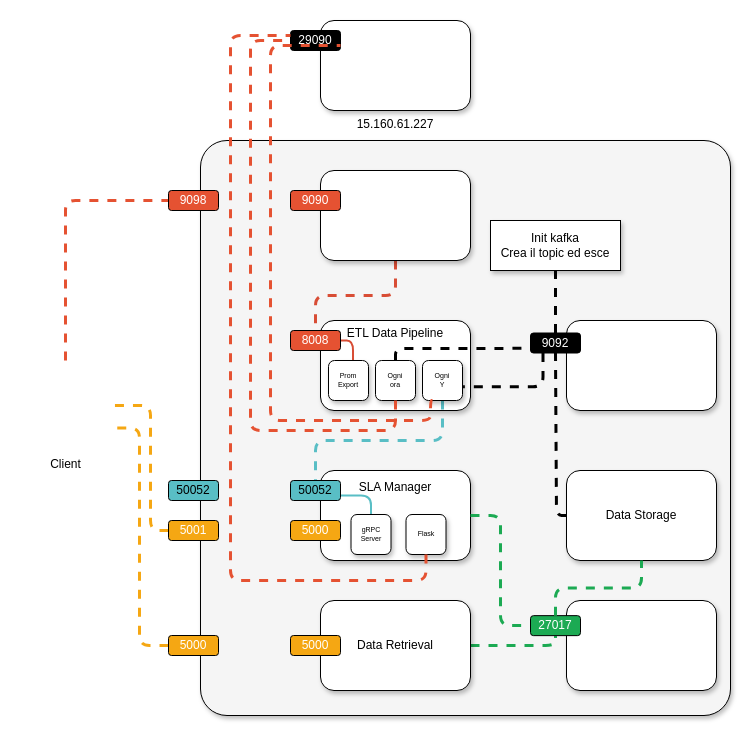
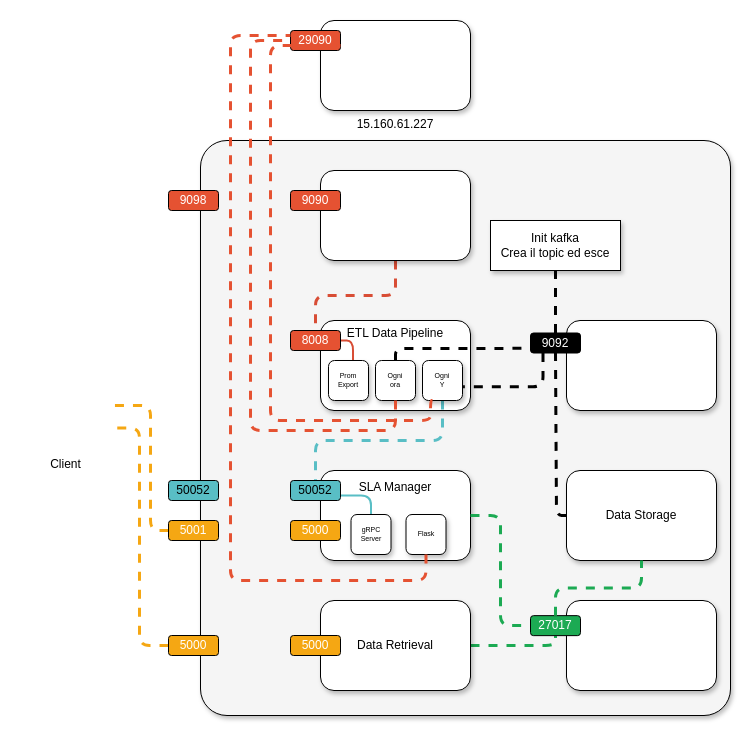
(316, 41) -> (316, 41)
(66, 235) -> none
